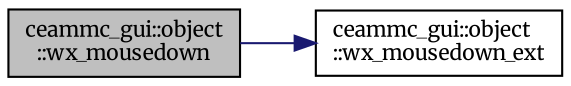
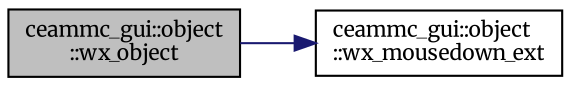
(124, 43) -> (124, 43)
